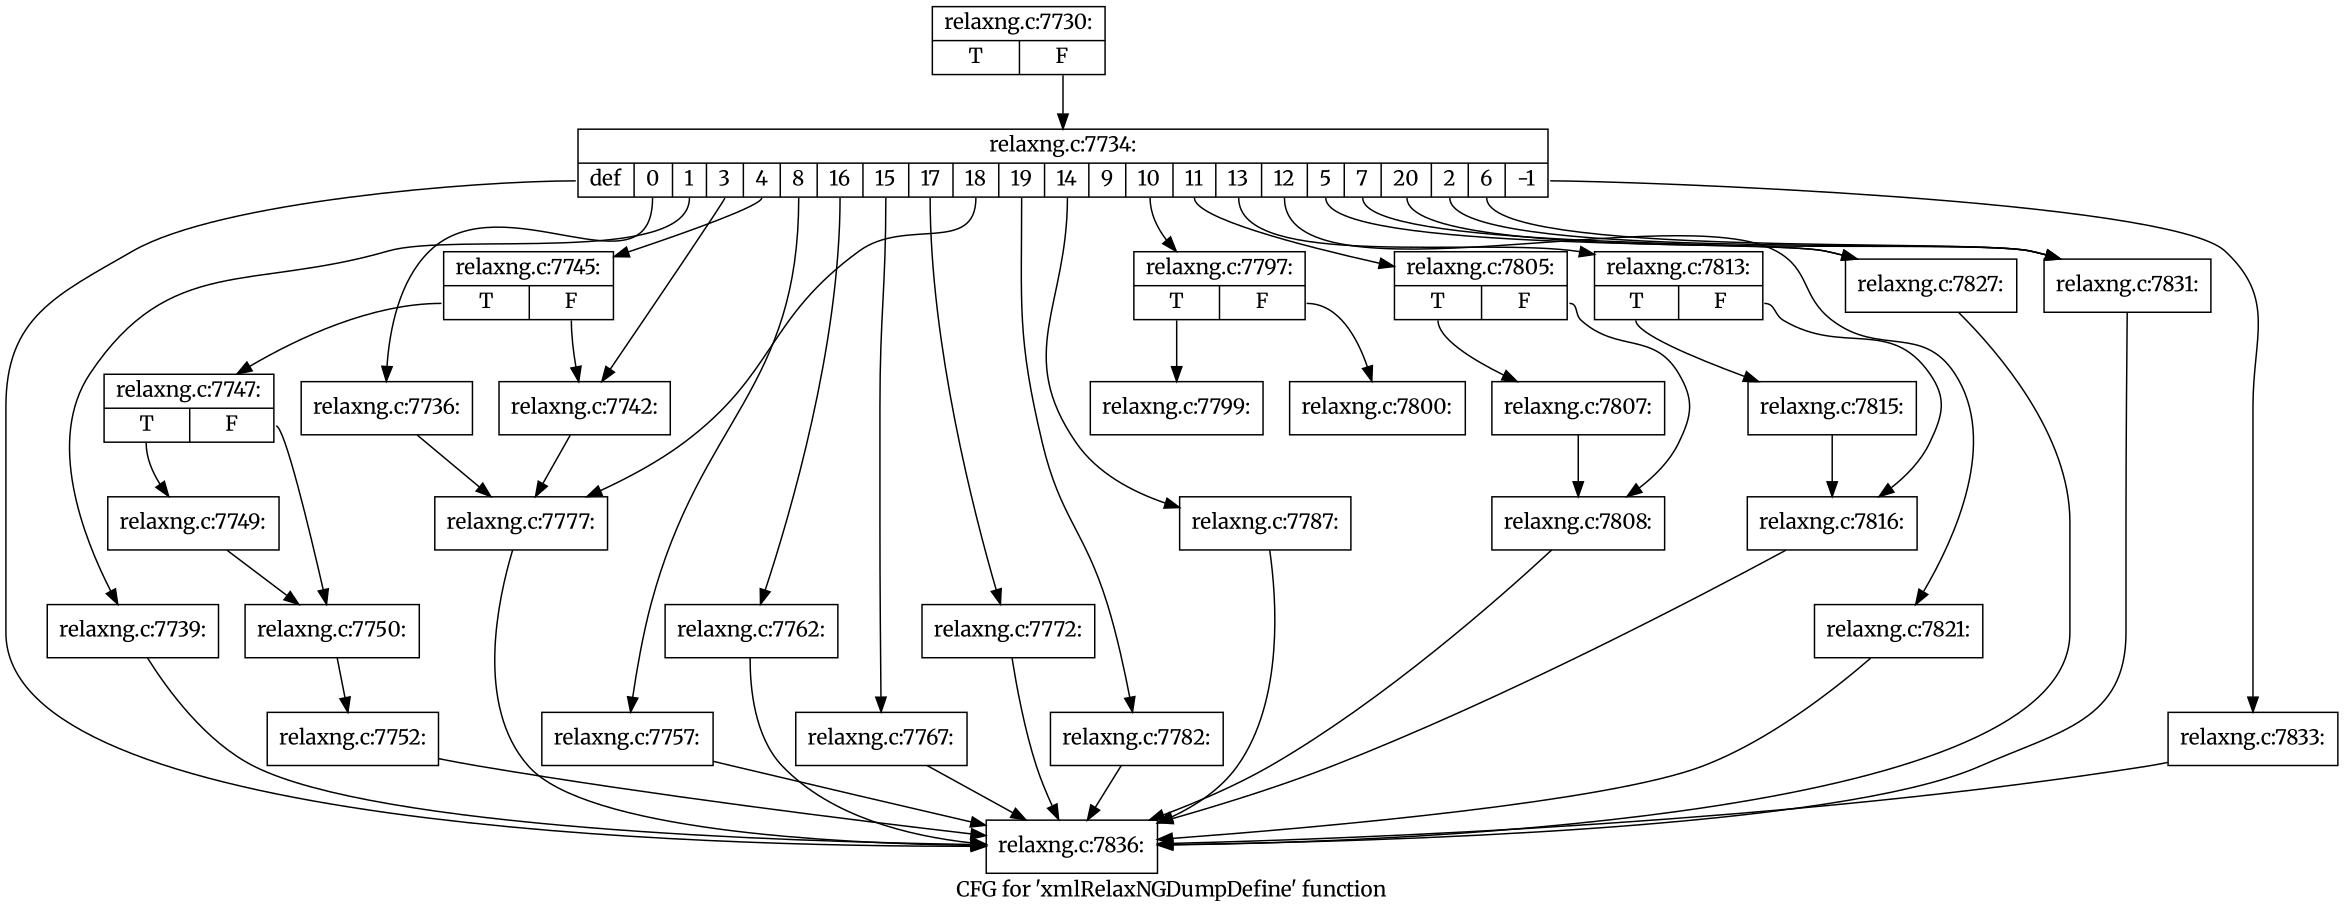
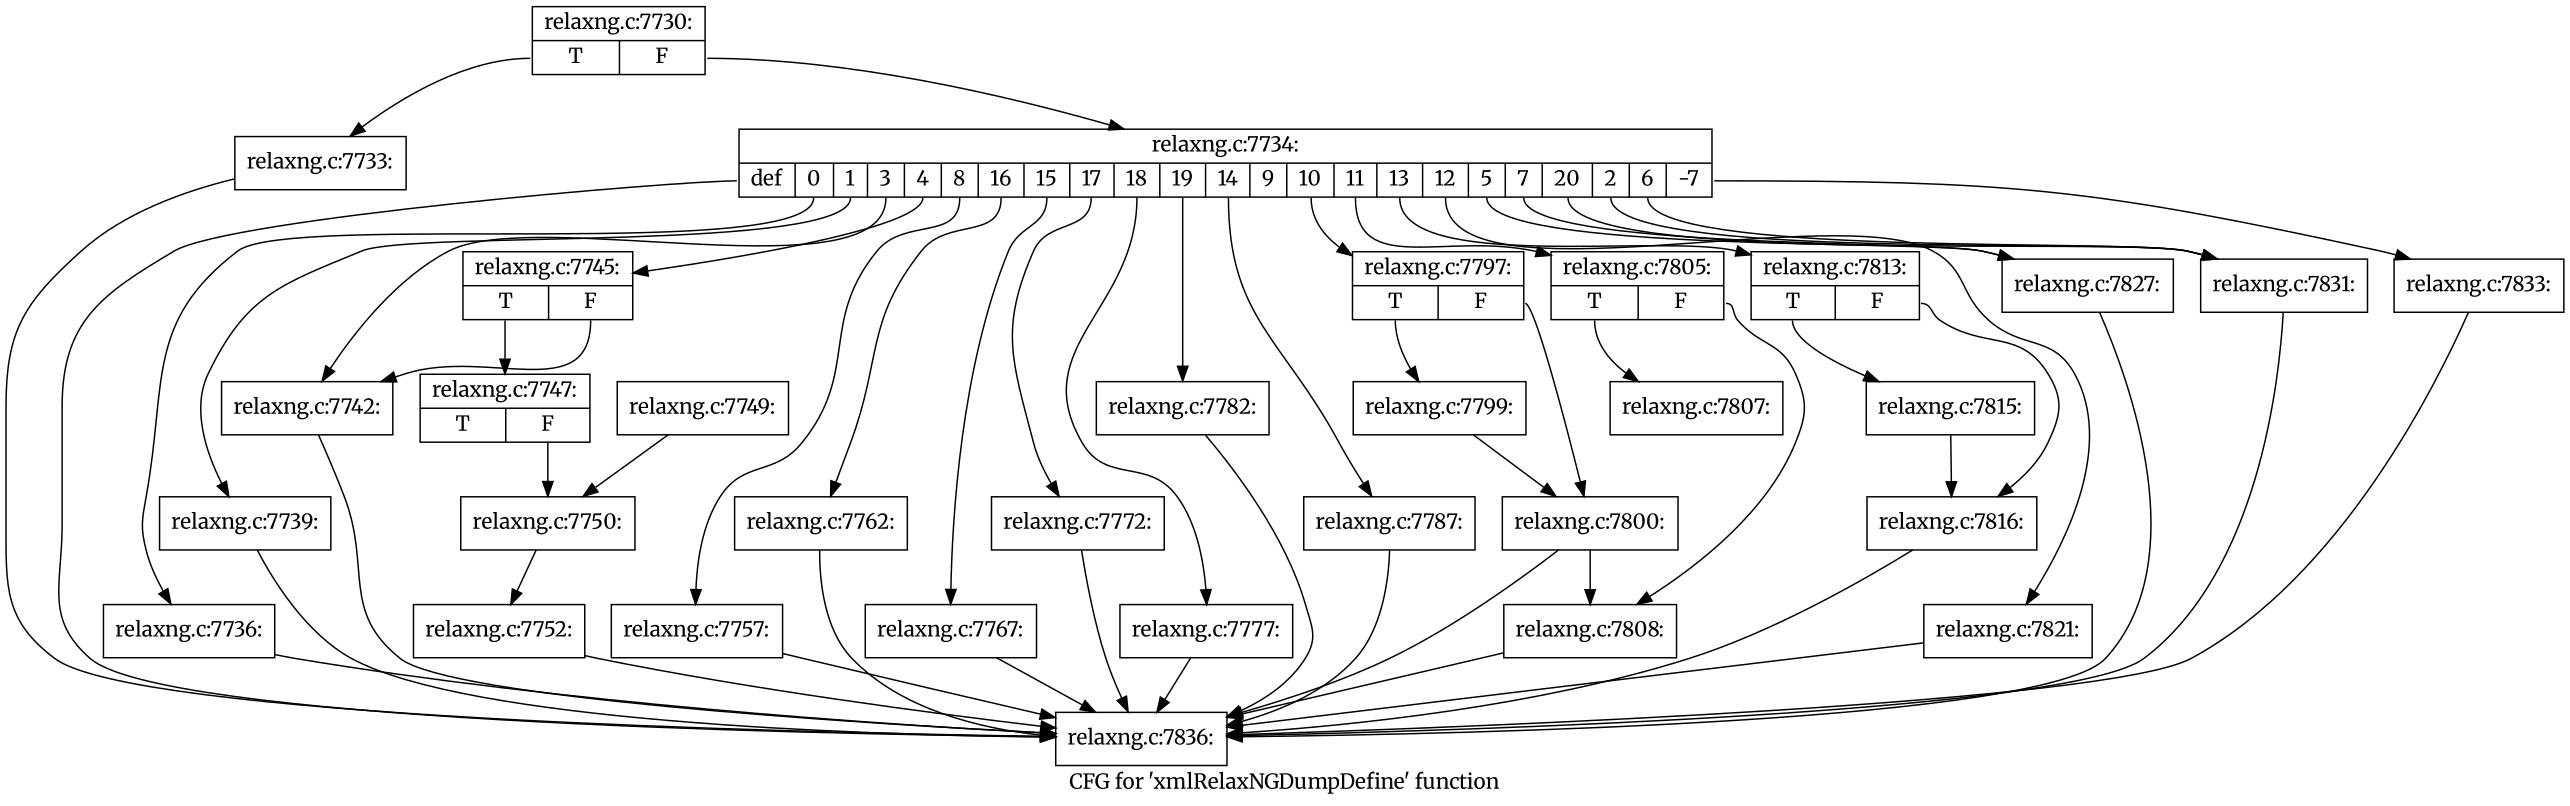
none -> (320, 163)
(1527, 179) -> (1689, 179)
(1578, 458) -> (1590, 570)
(557, 459) -> (422, 668)
(448, 461) -> (657, 704)
none -> (1509, 461)
(150, 465) -> none
none -> (1409, 648)
